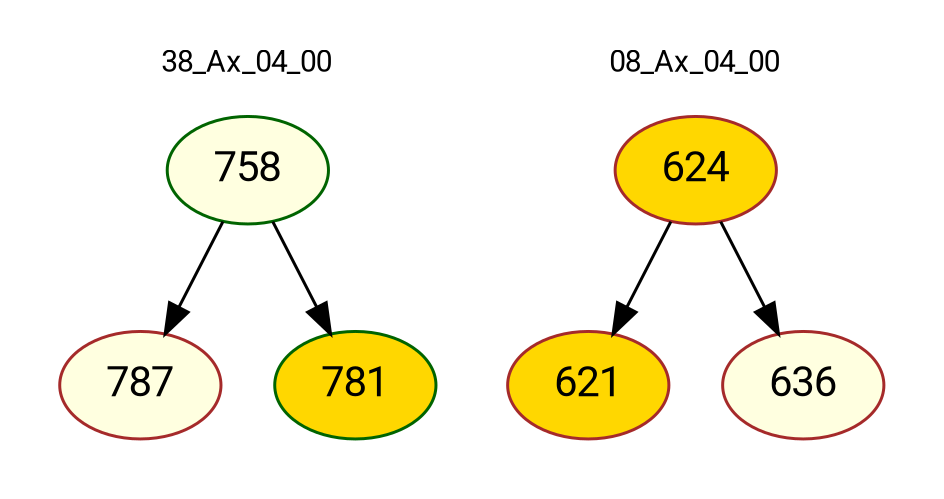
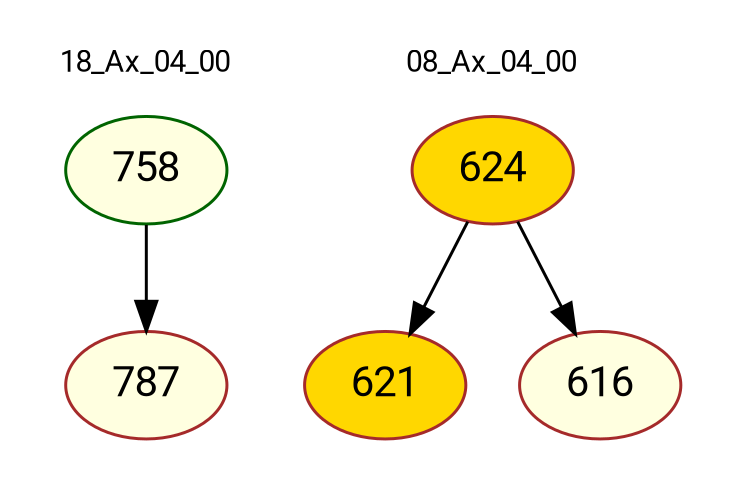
(248, 64) -> (146, 64)
(355, 385) -> none
(803, 385) -> (600, 385)
